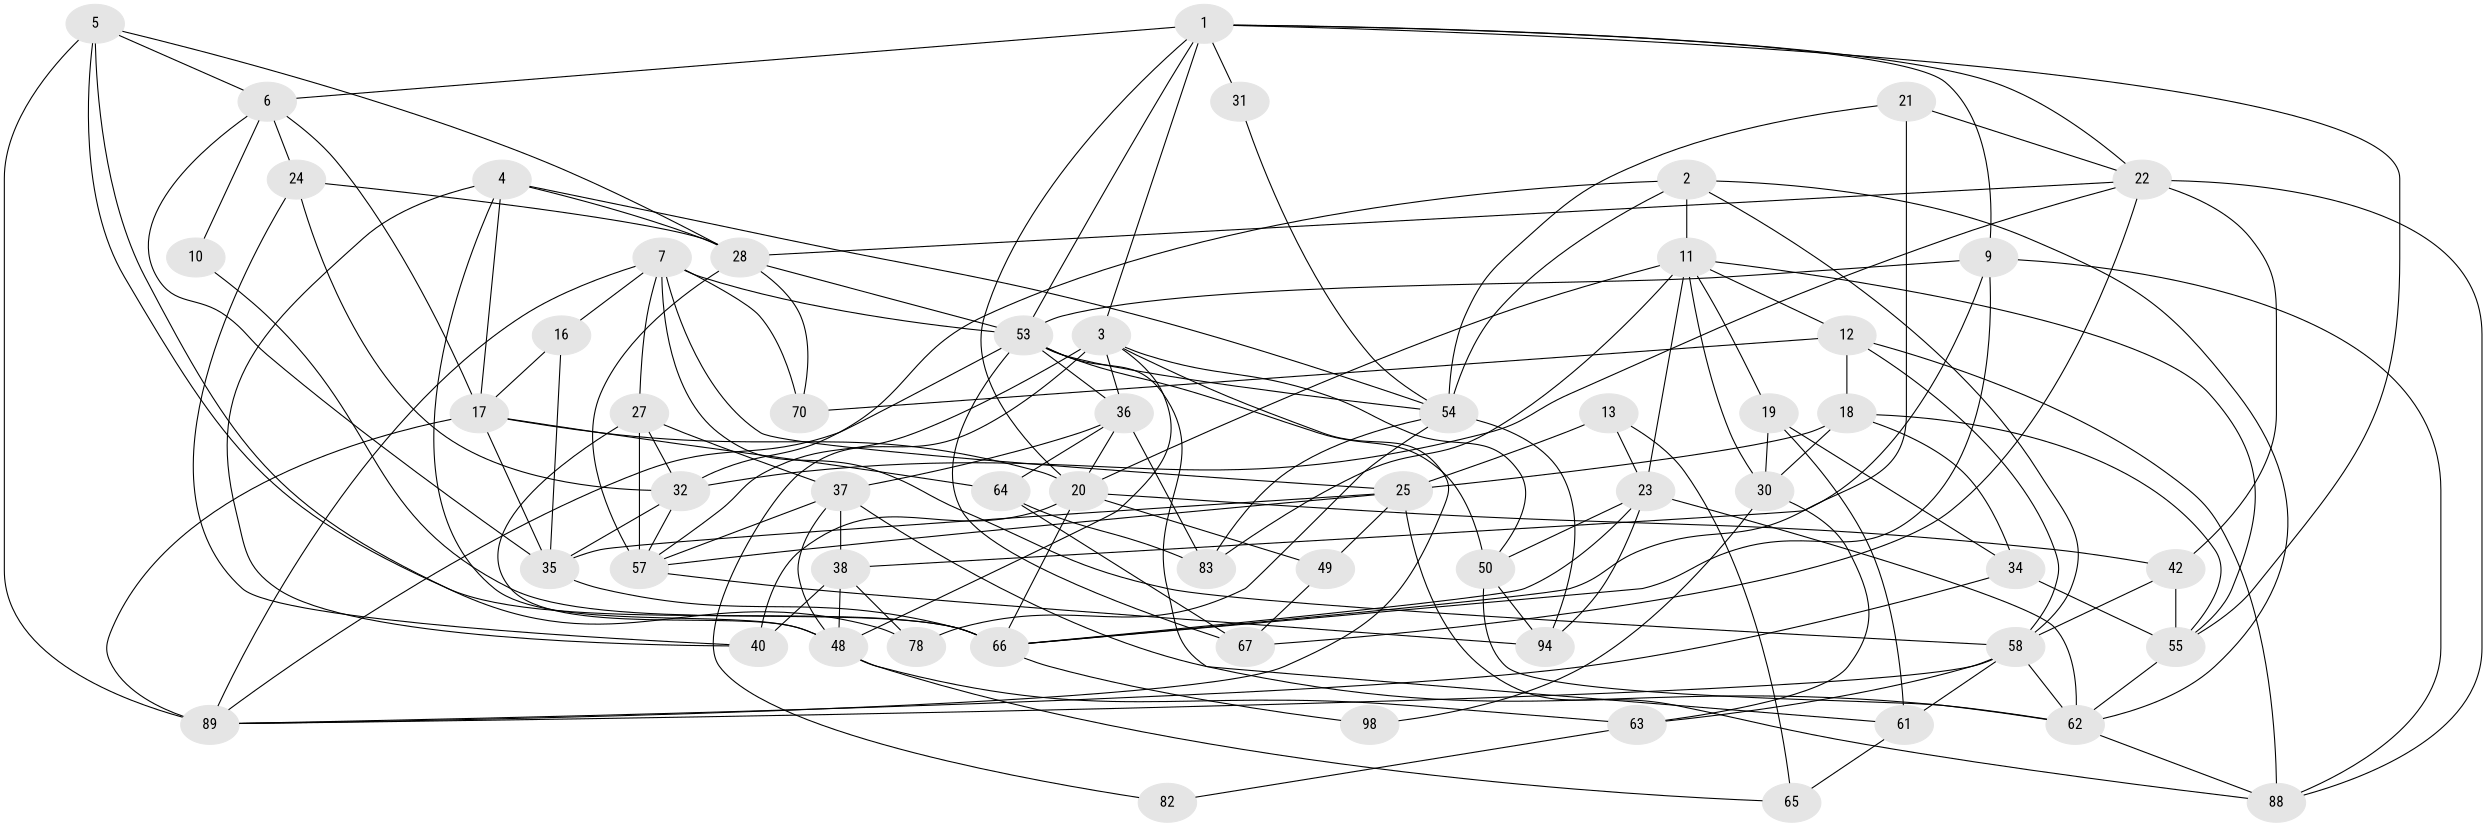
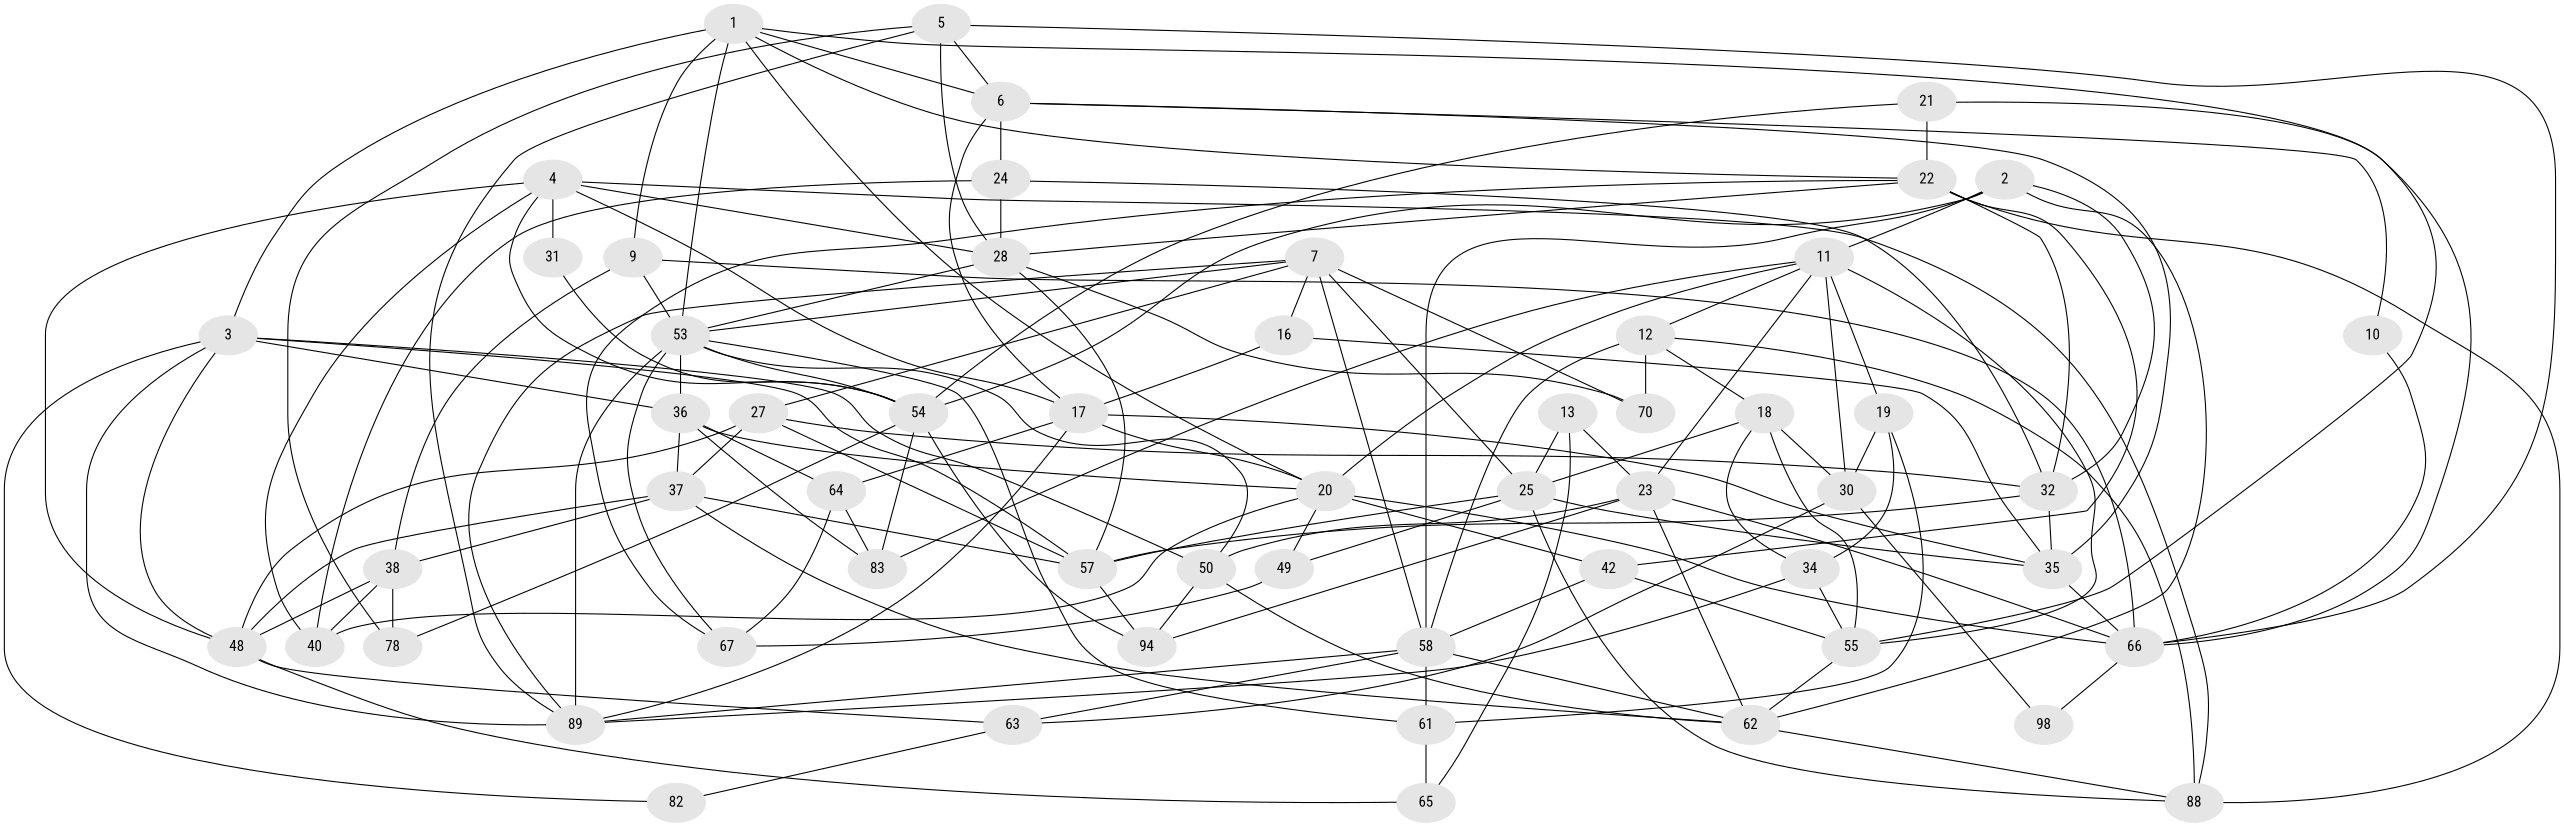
(1222, 63) -> (553, 214)
(2420, 417) -> (1374, 207)
